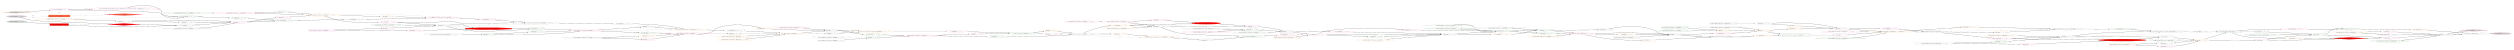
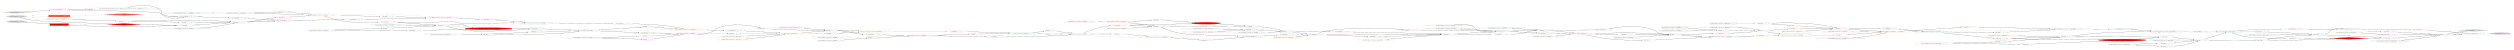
none -> (1795, 32)
